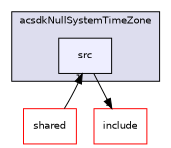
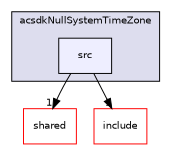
(72, 96) -> (63, 88)
